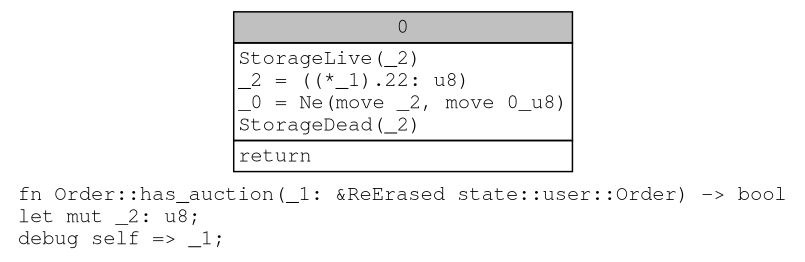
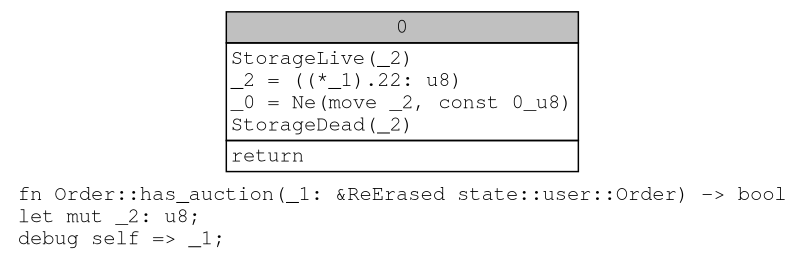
(403, 102) -> (402, 102)
